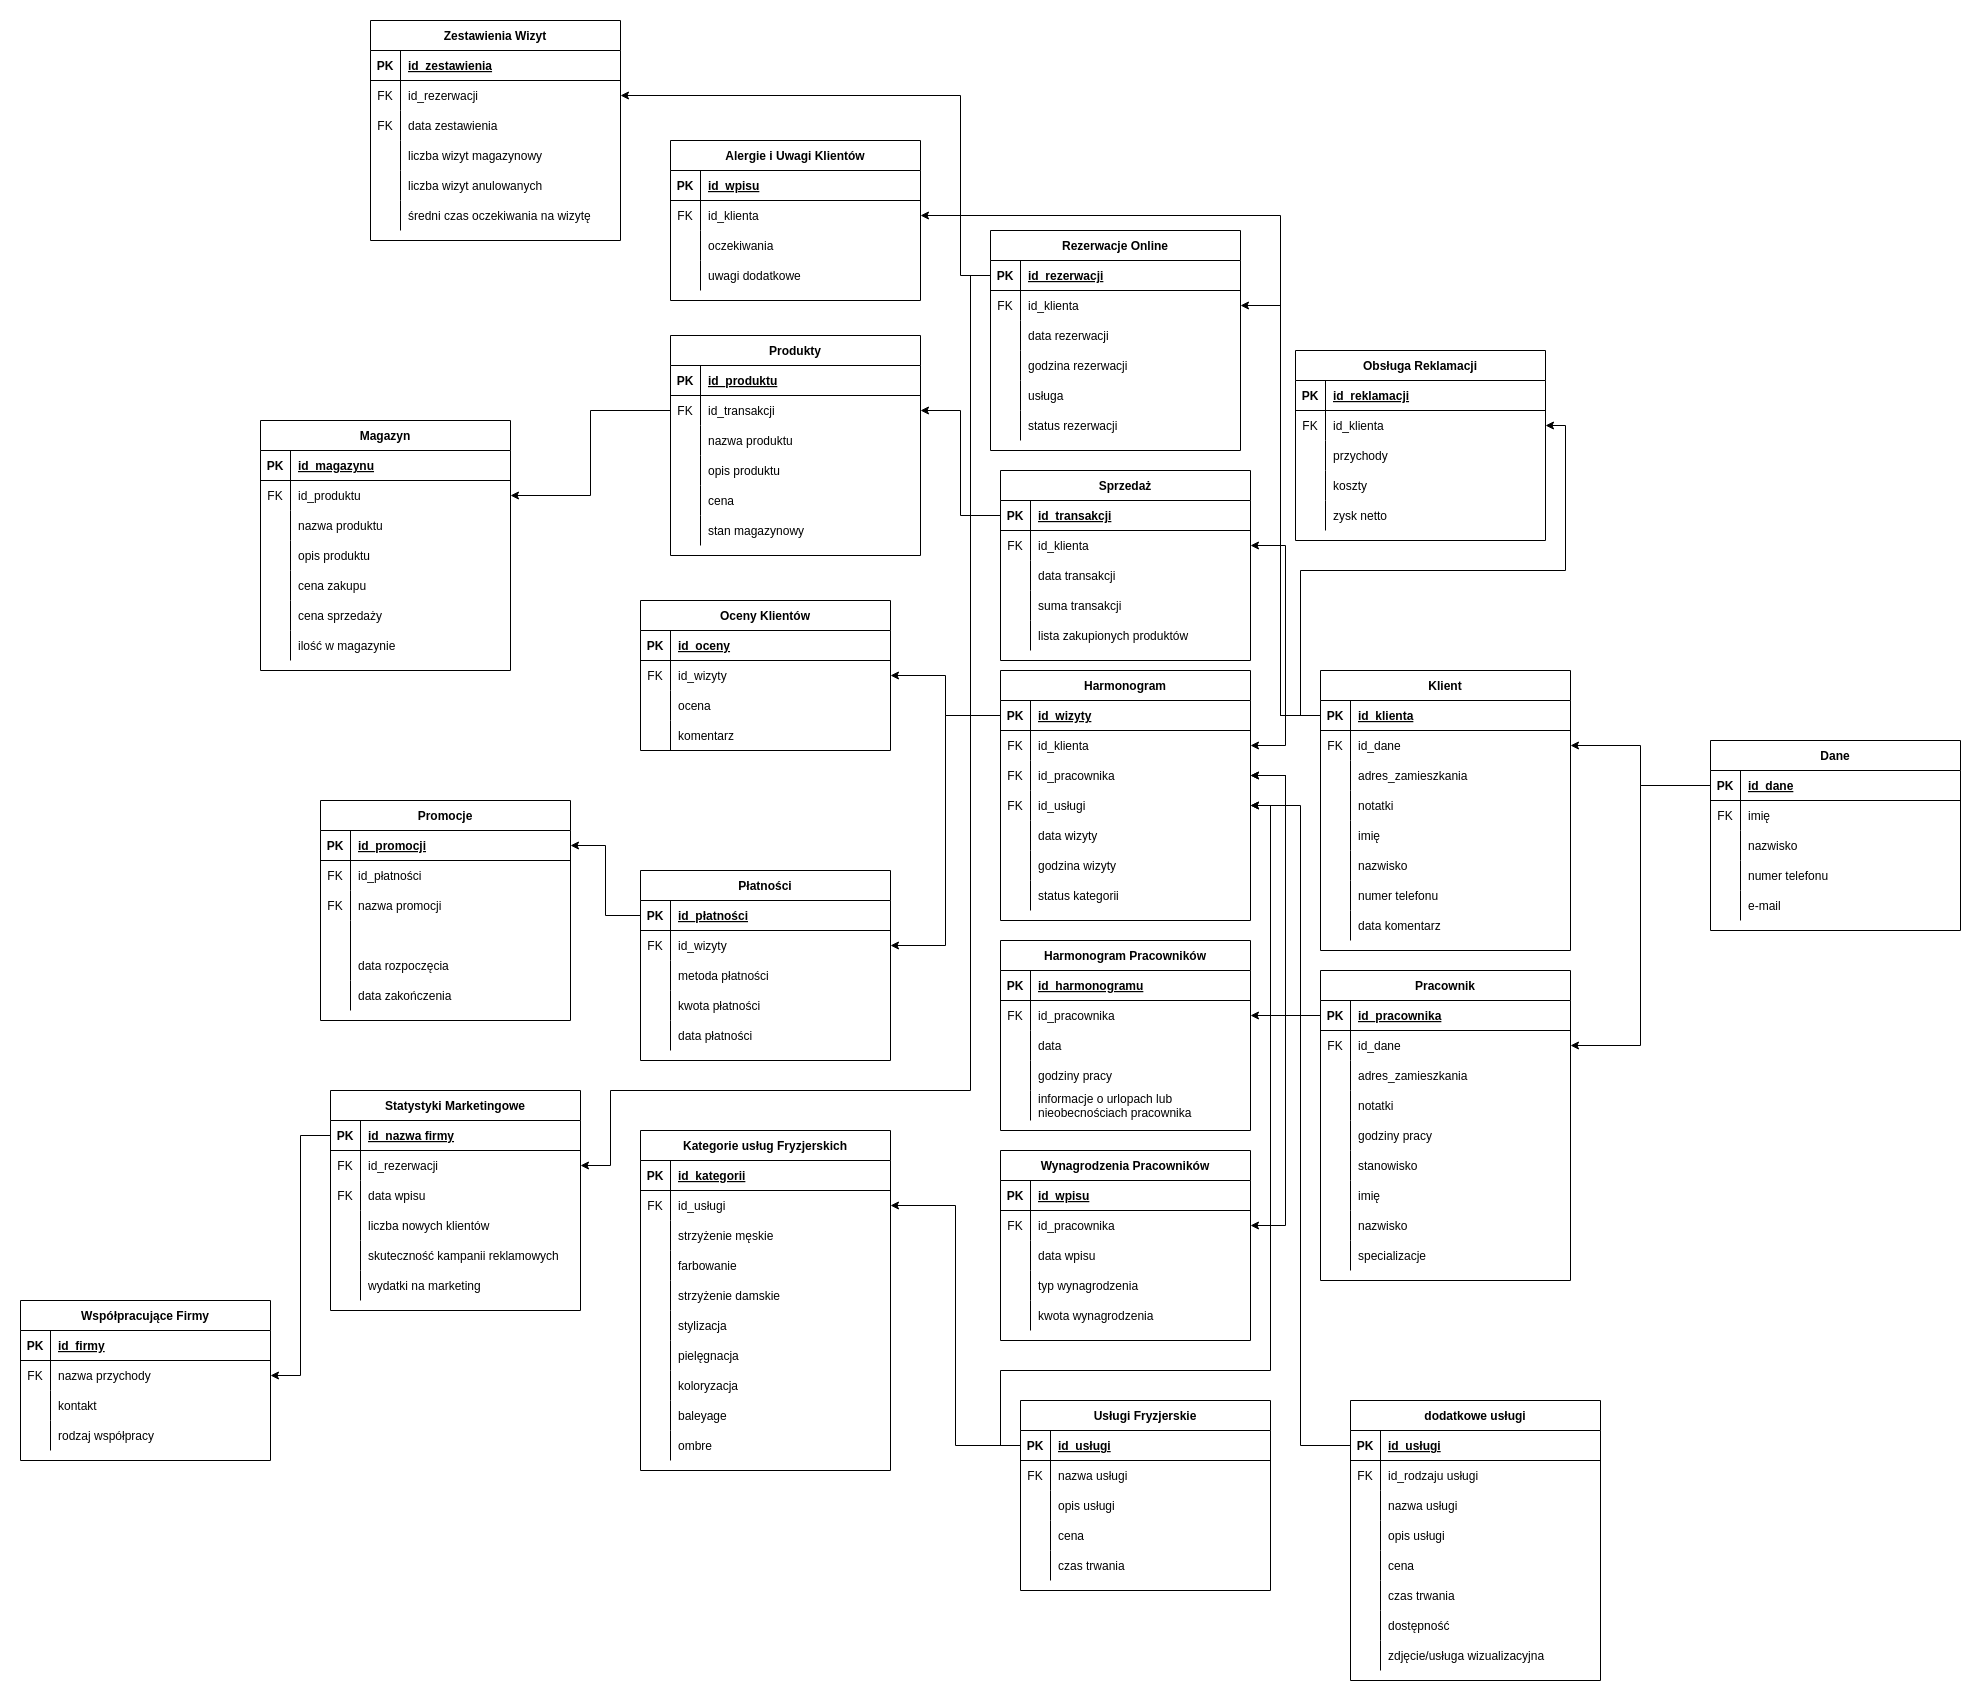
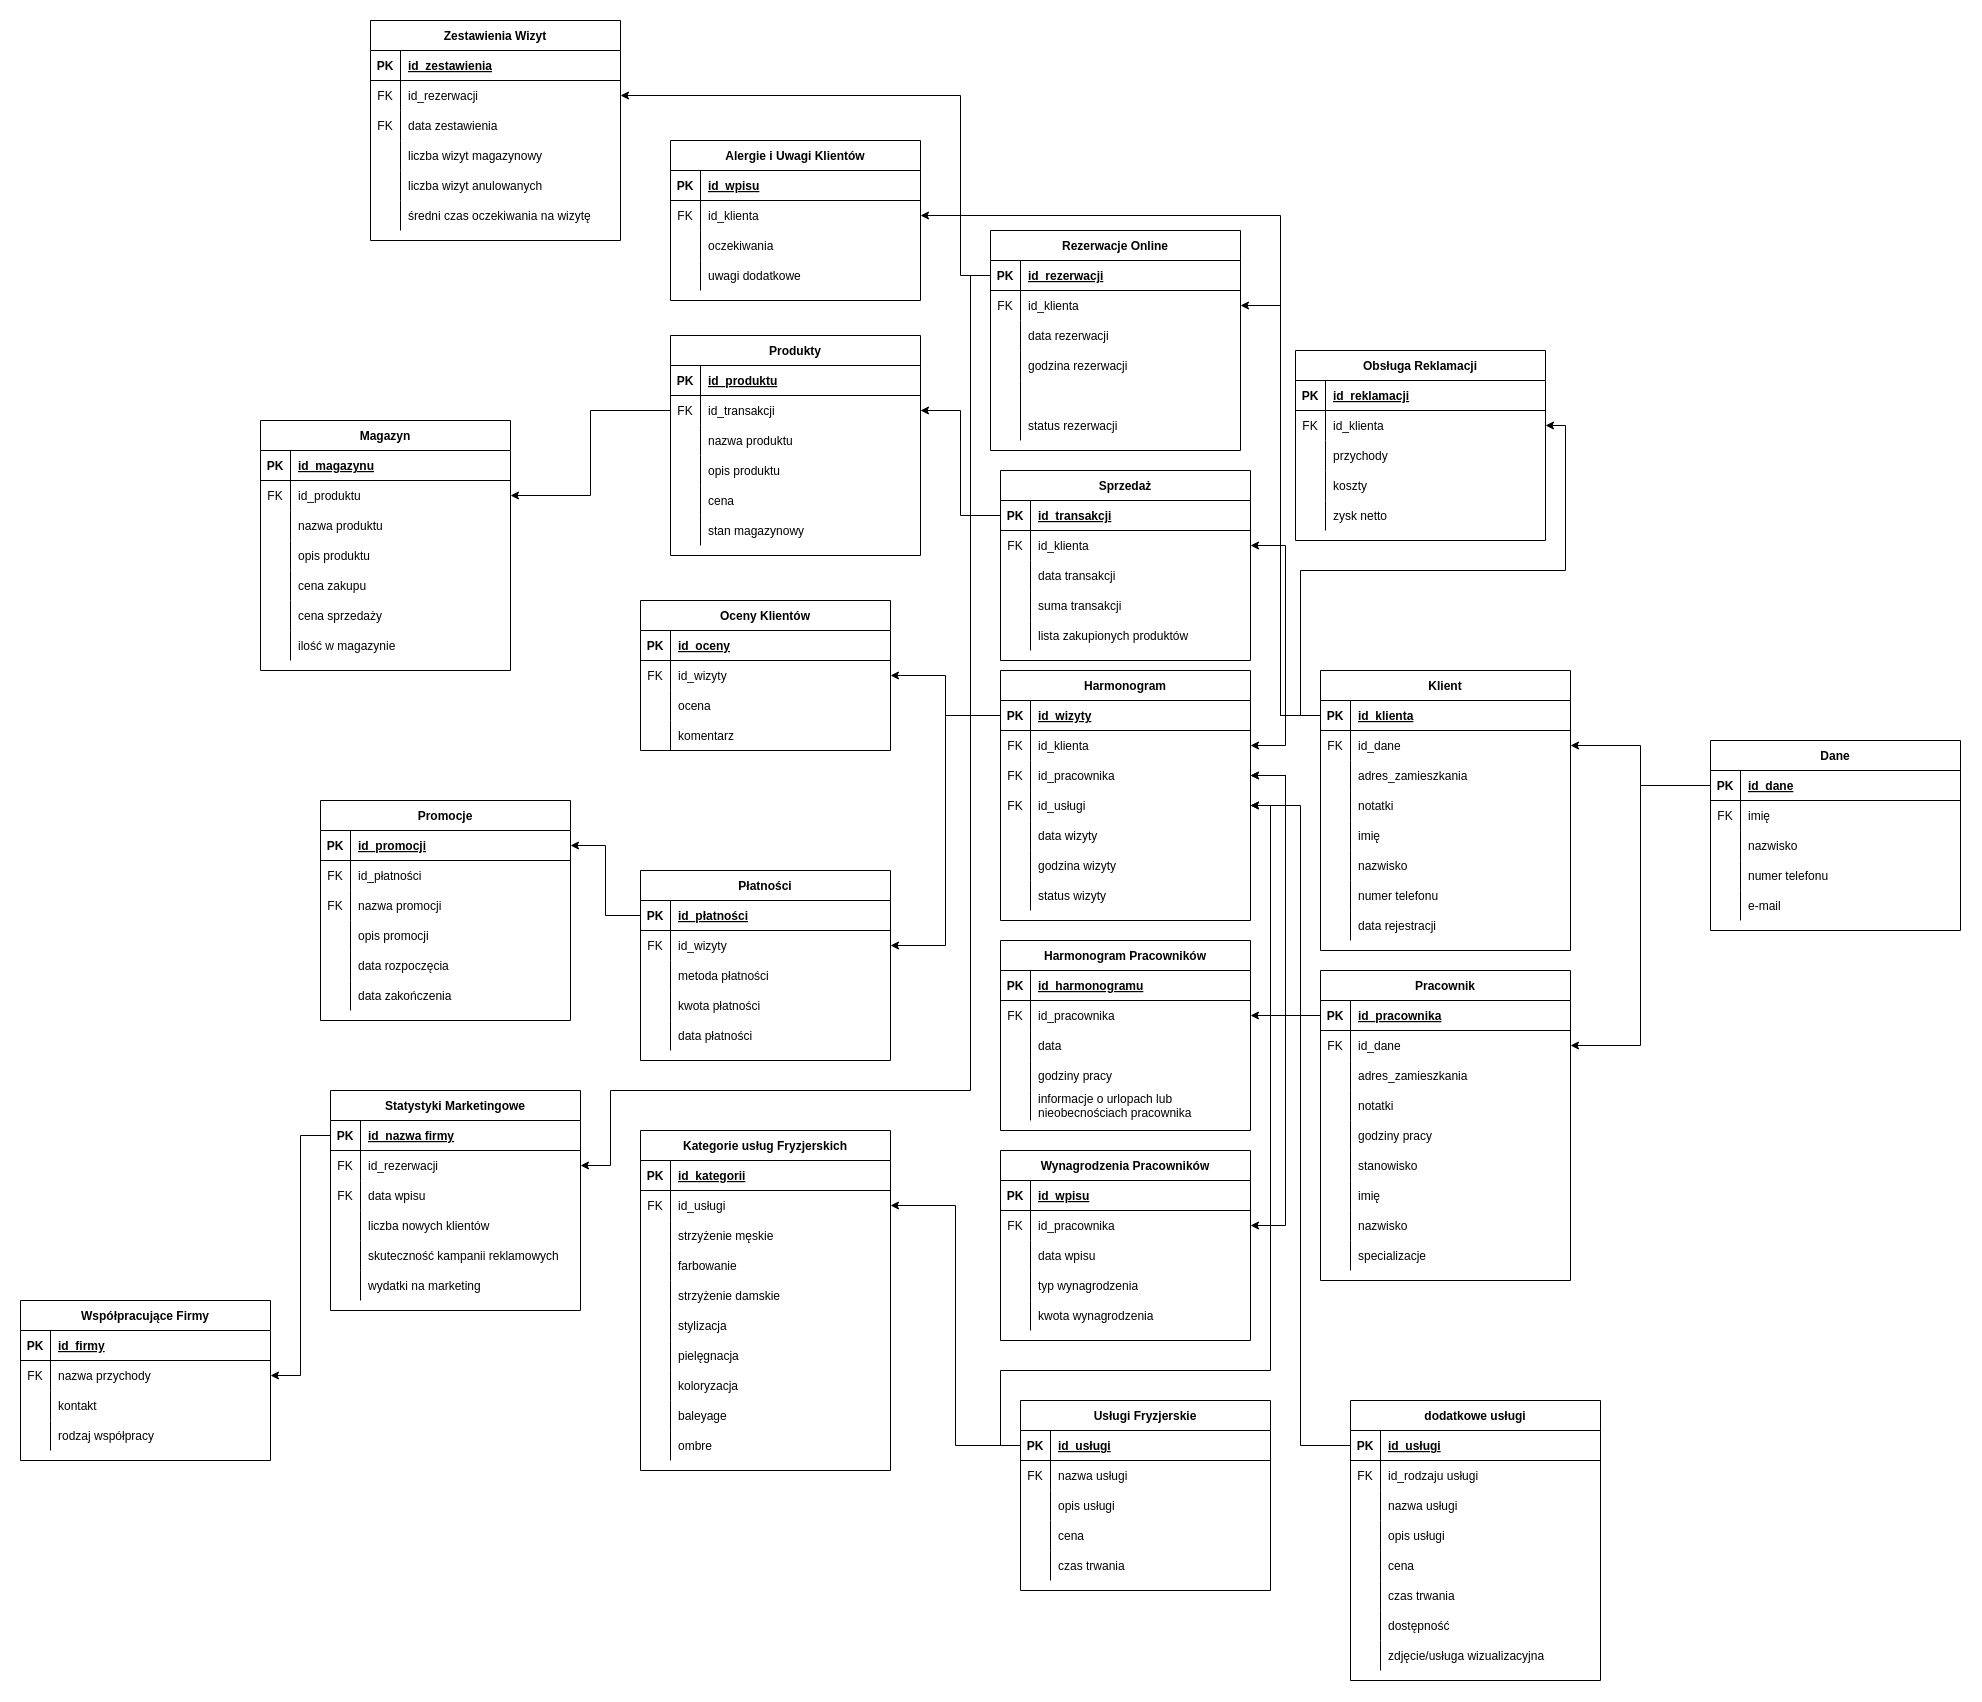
(1131, 396) -> none
(1087, 896) -> (1079, 896)
(1403, 926) -> (1409, 926)
none -> (461, 936)
